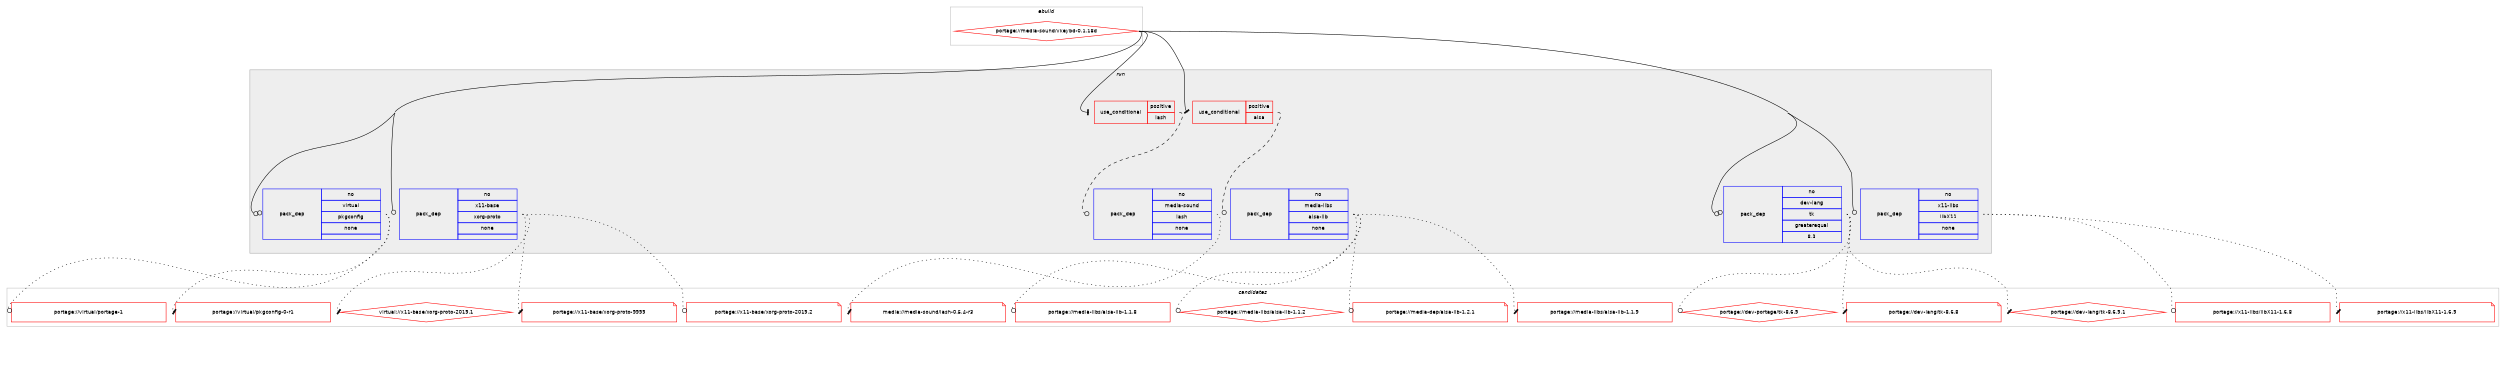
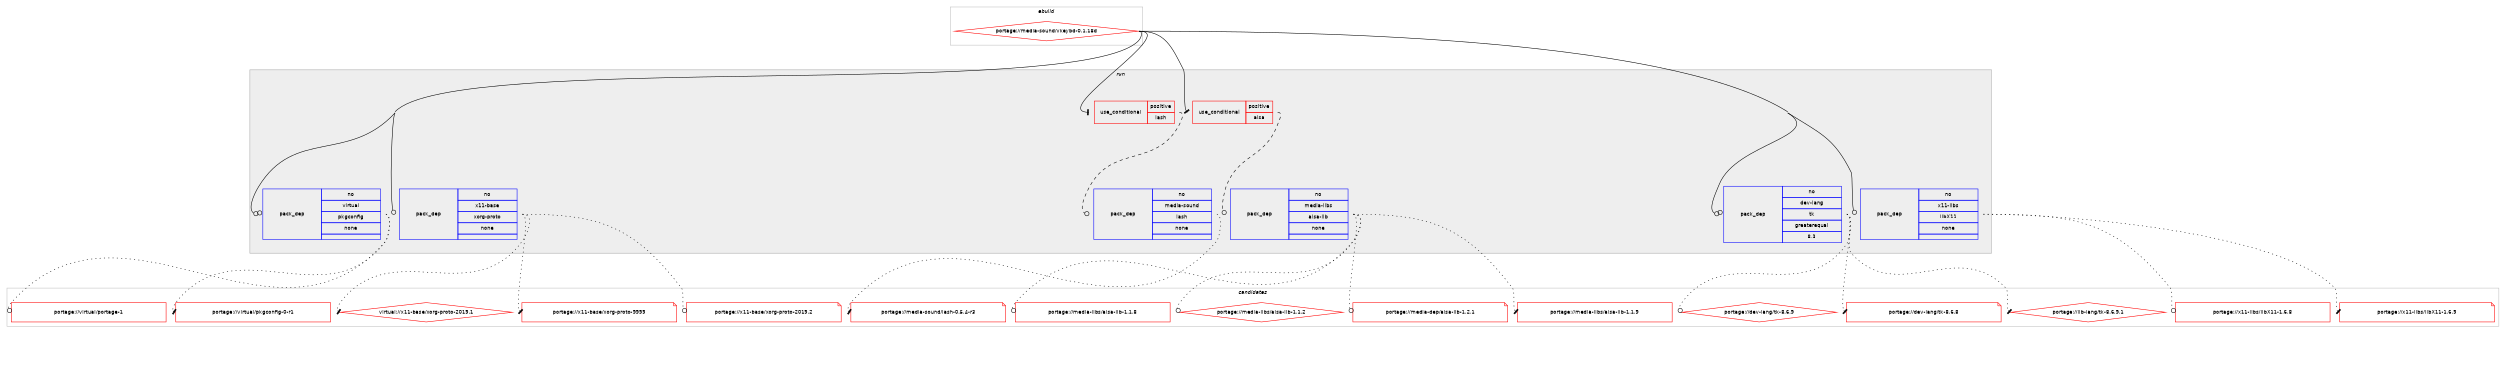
(928, 312) -> (928, 312)
(1759, 312) -> (1759, 312)
(2088, 312) -> (2088, 312)
